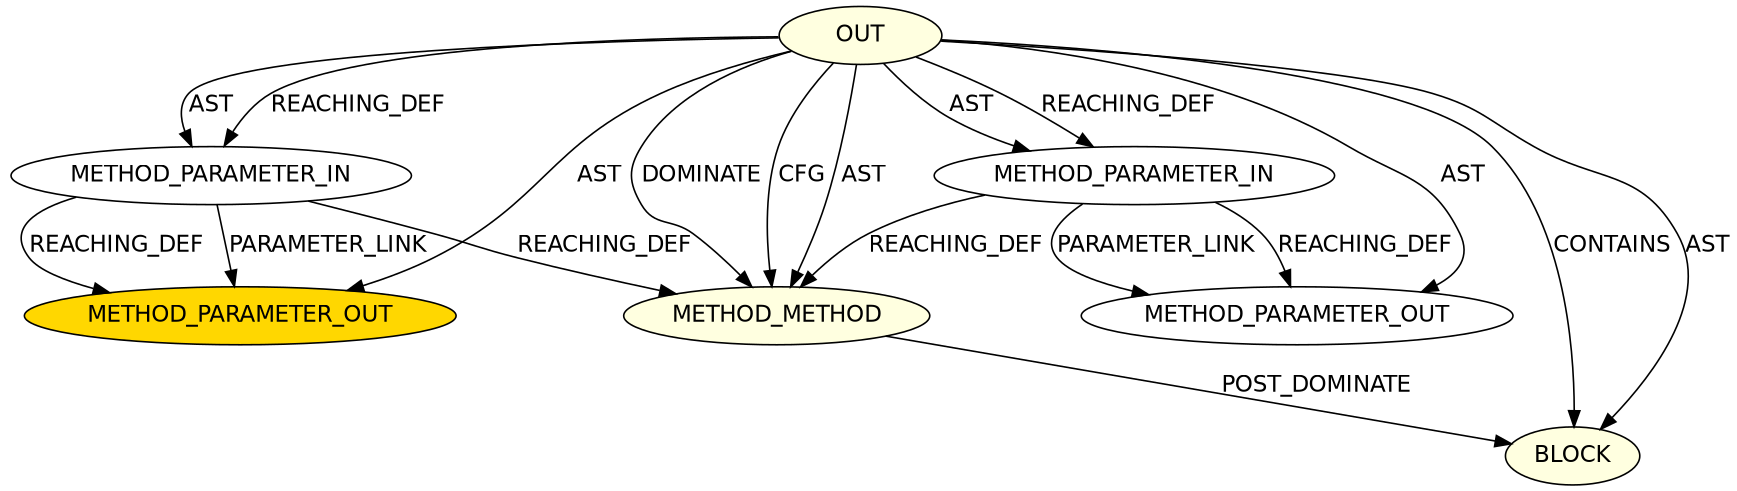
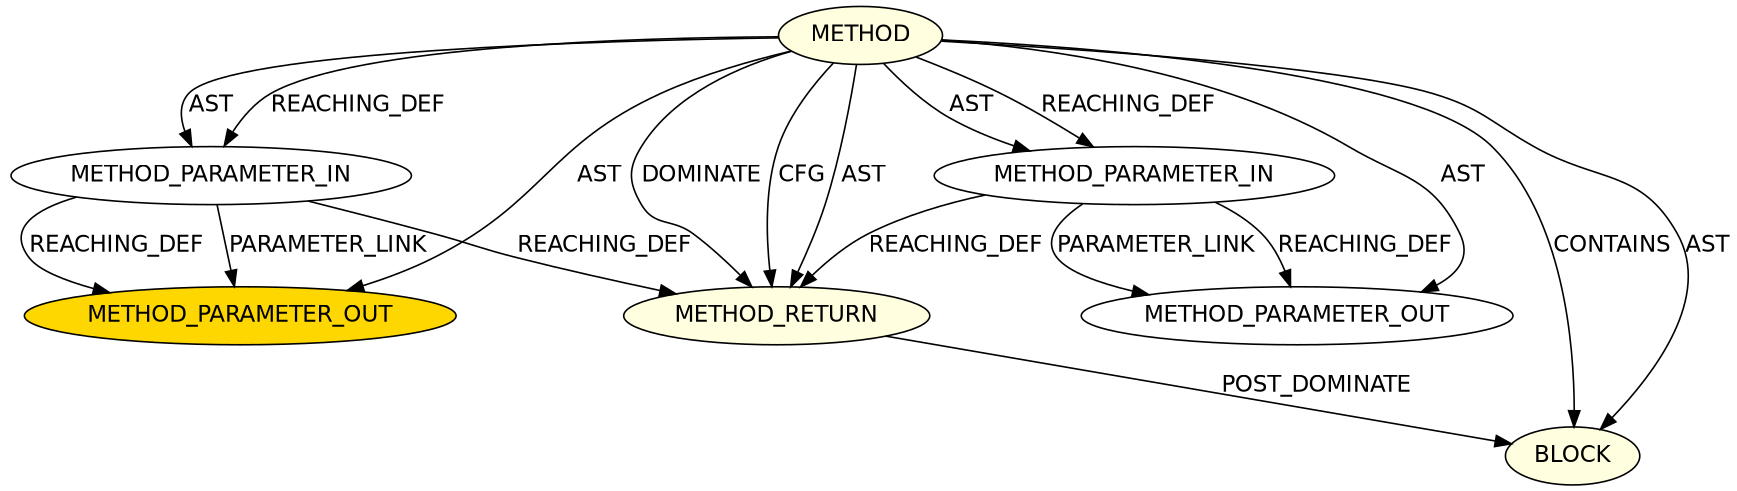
(861, 35) -> (861, 35)
(777, 316) -> (777, 316)
